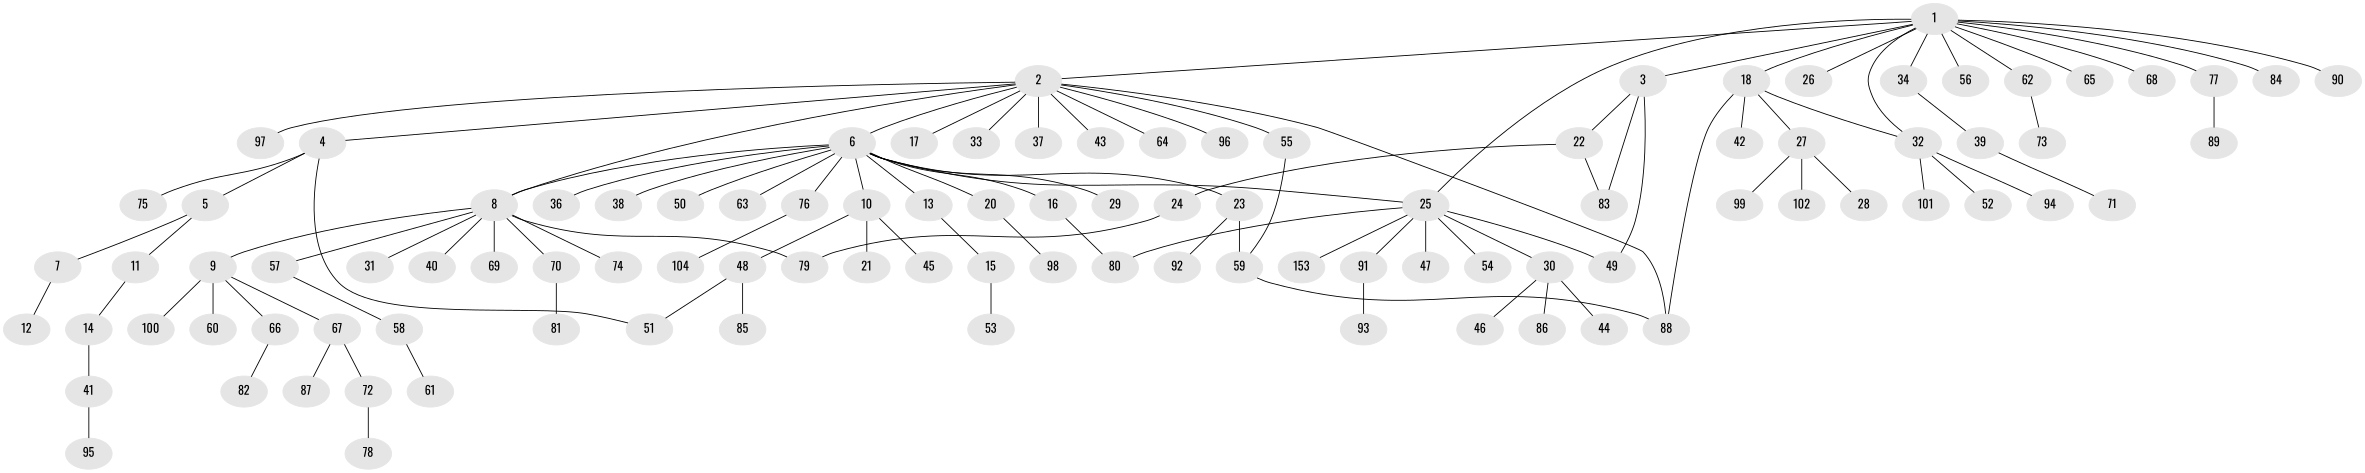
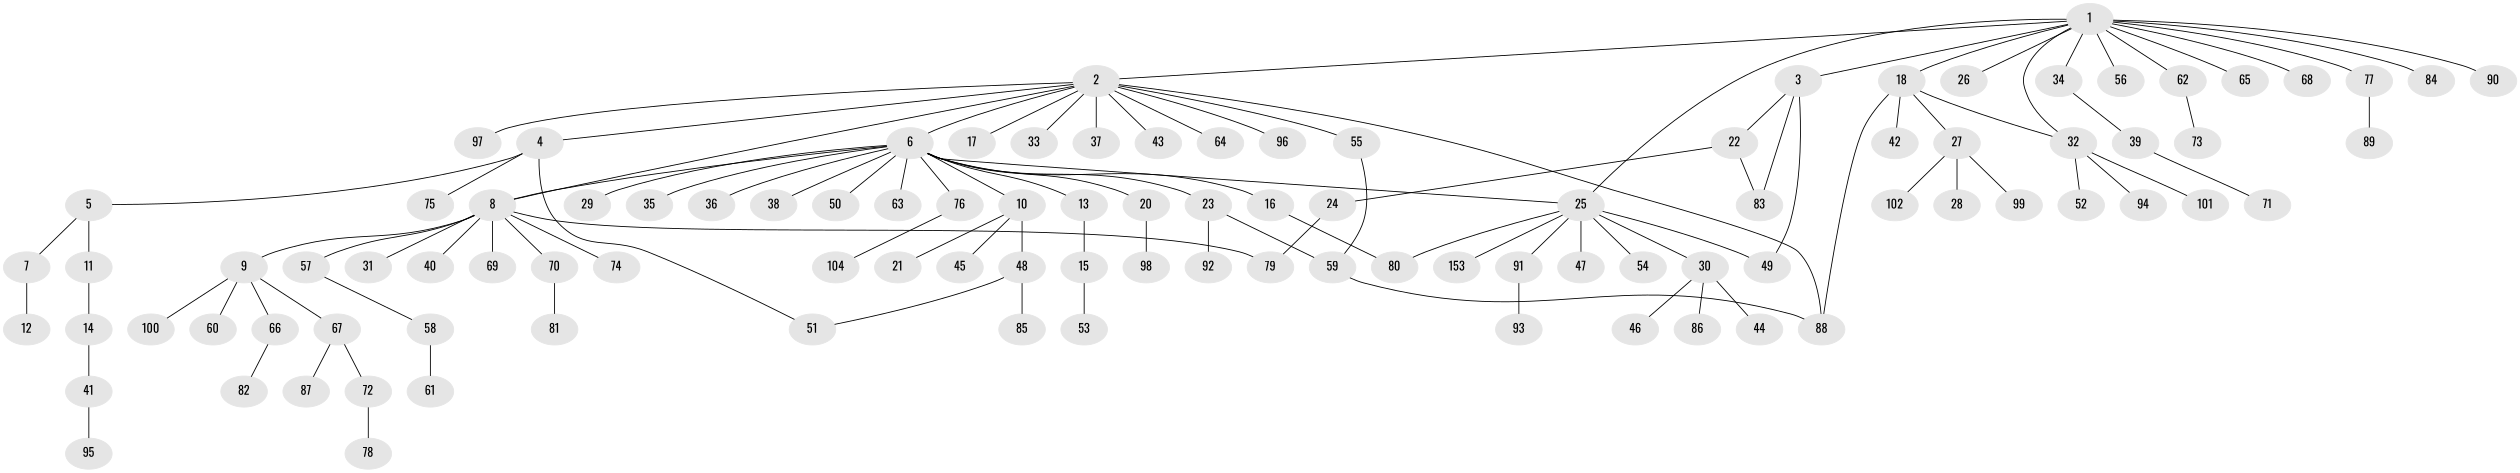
none -> (649, 205)
